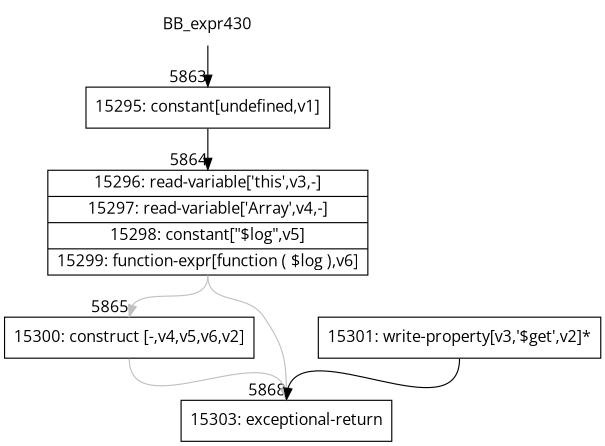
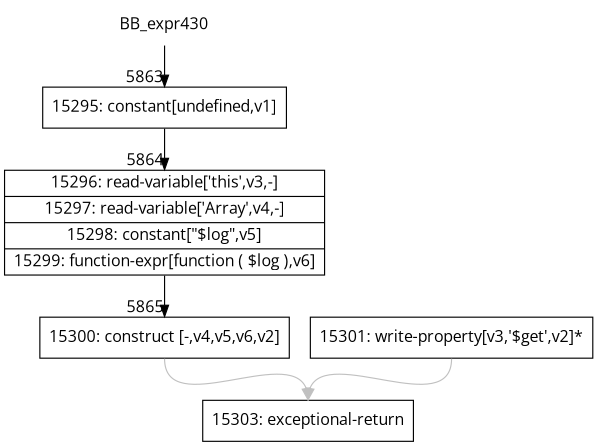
(175, 296) -> (165, 290)
(264, 318) -> none
(379, 381) -> (386, 380)
